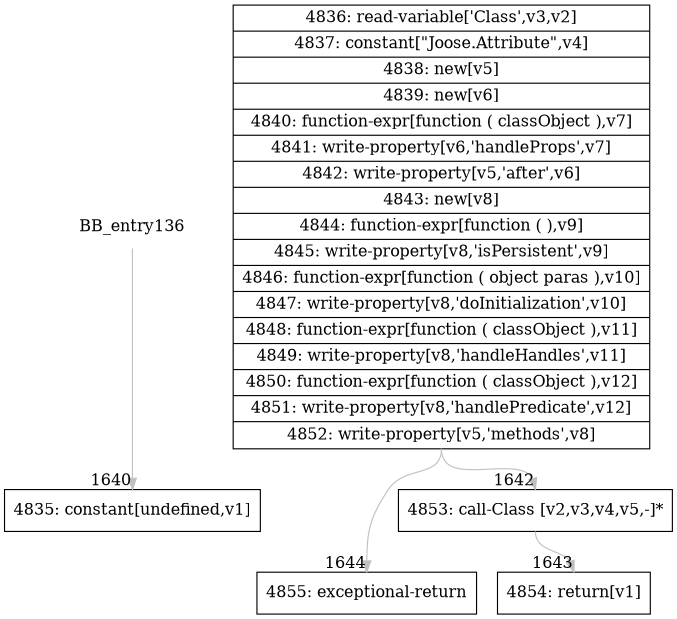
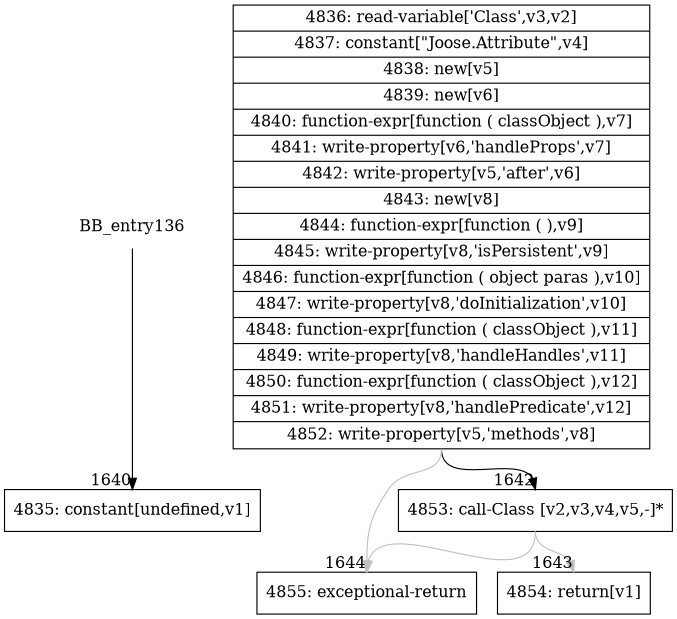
(132, 363) -> (132, 363)
(483, 469) -> (483, 469)
none -> (457, 553)
